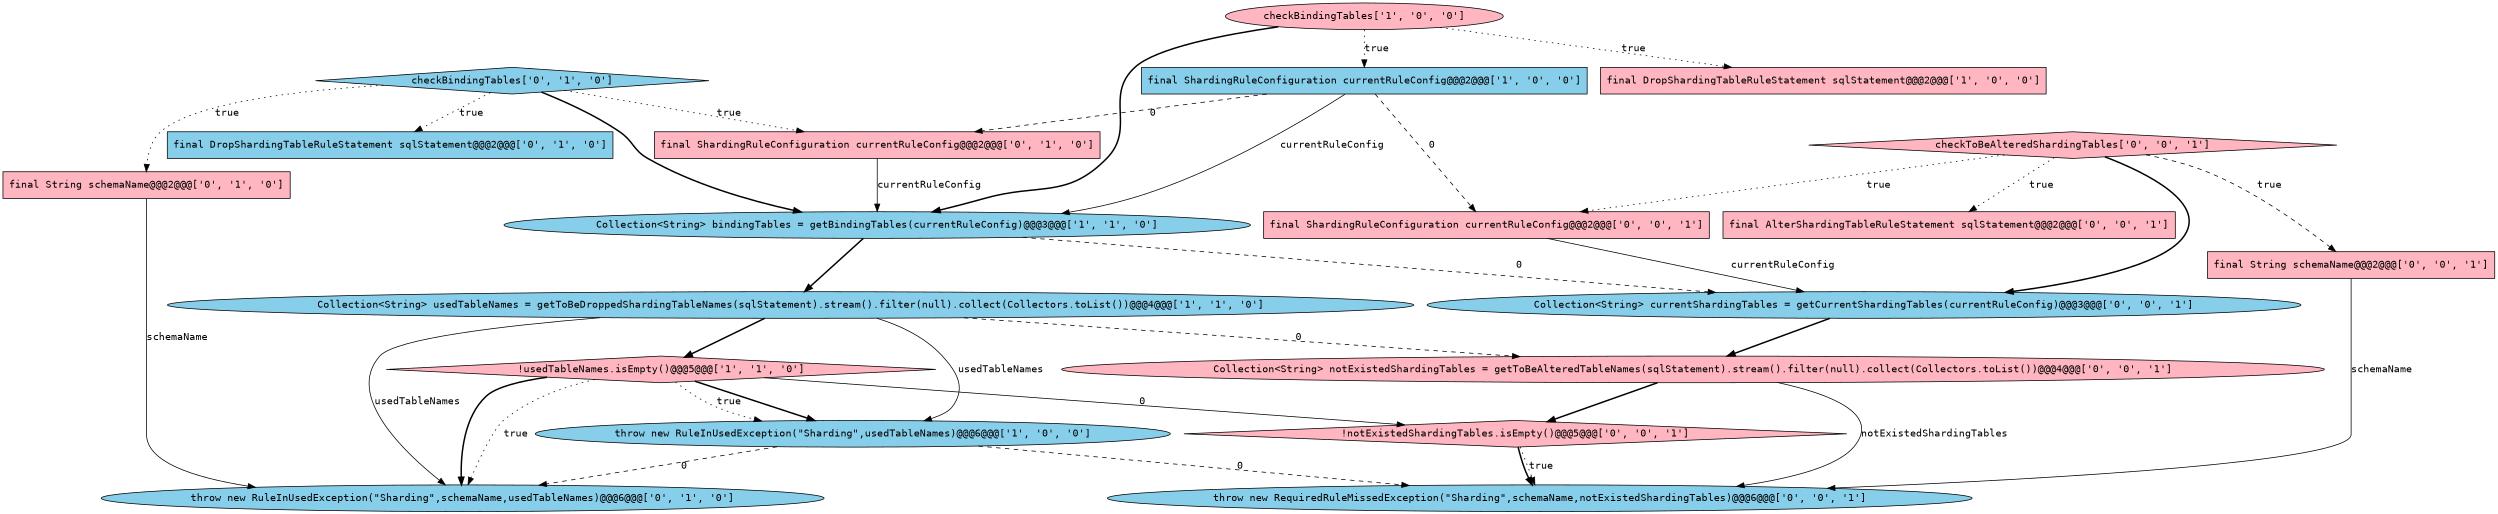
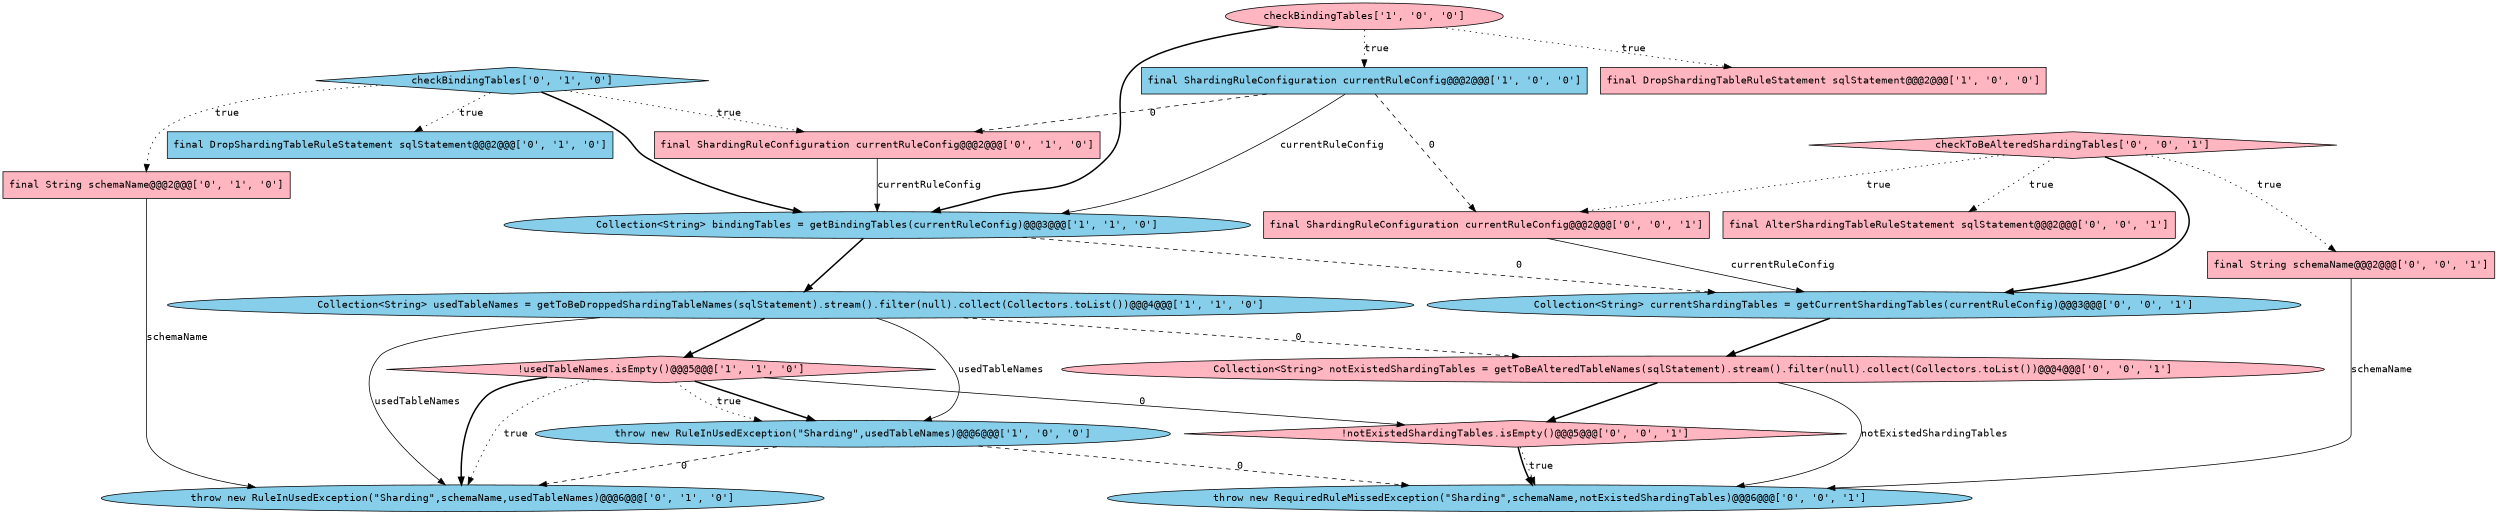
(2243, 189) -> (2243, 189)
